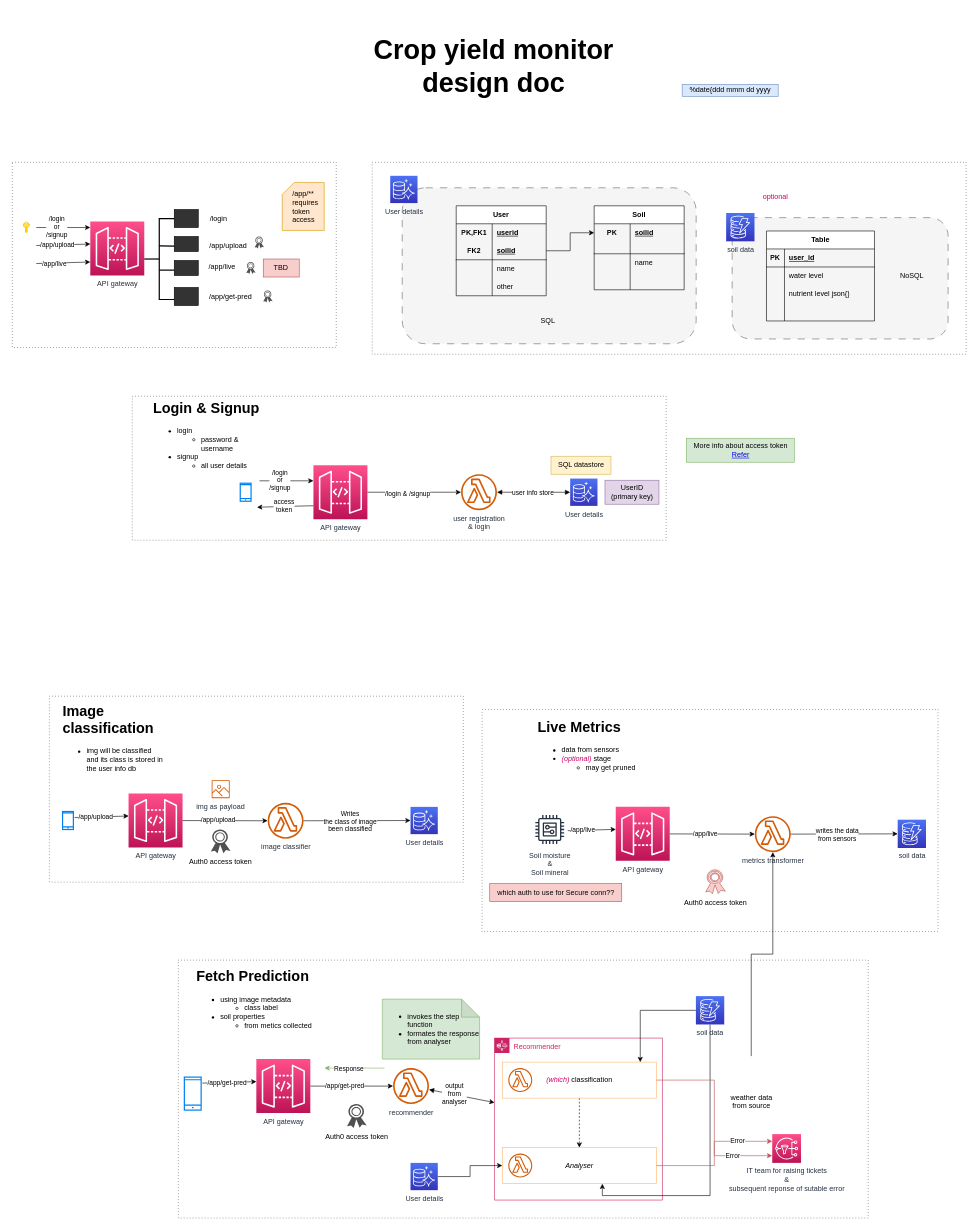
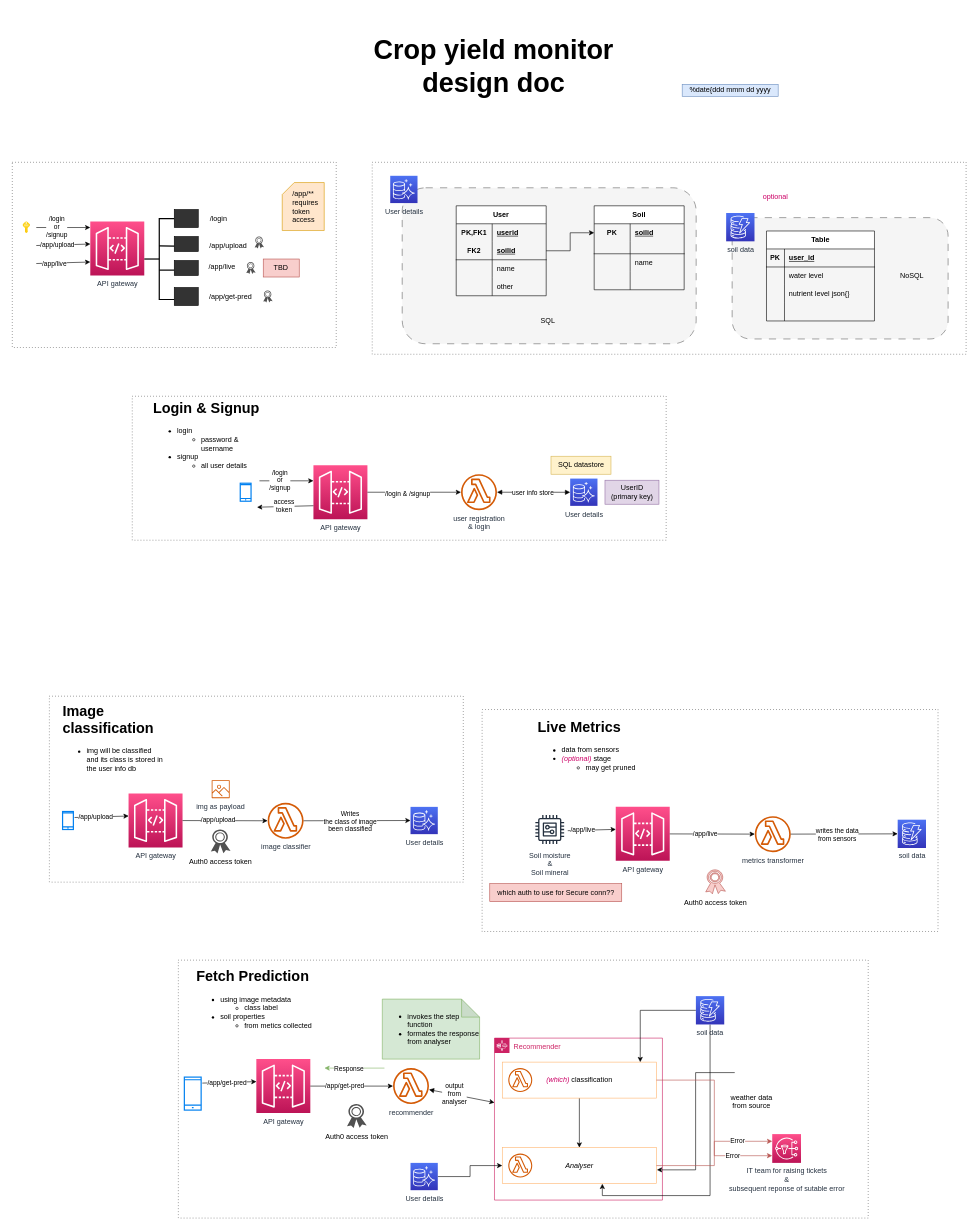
(740, 450) -> none
(773, 954) -> (696, 1117)
(579, 1120) -> (579, 1120)
